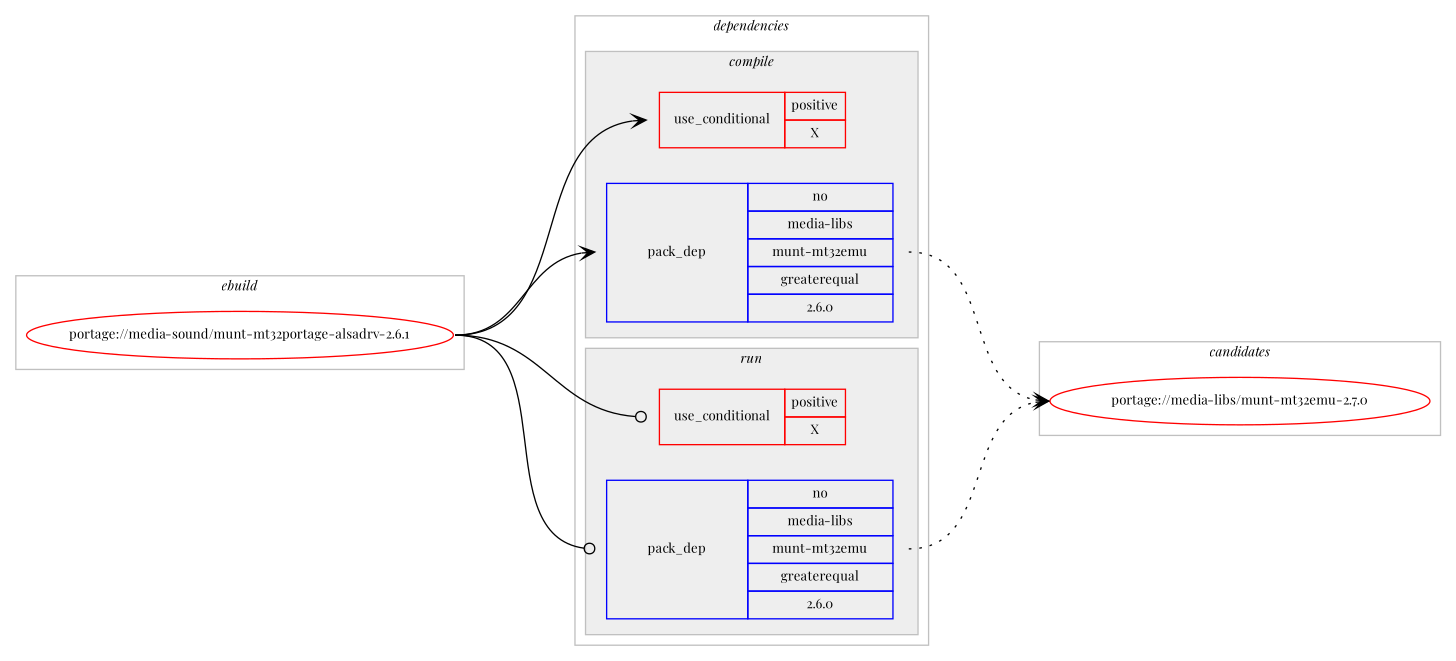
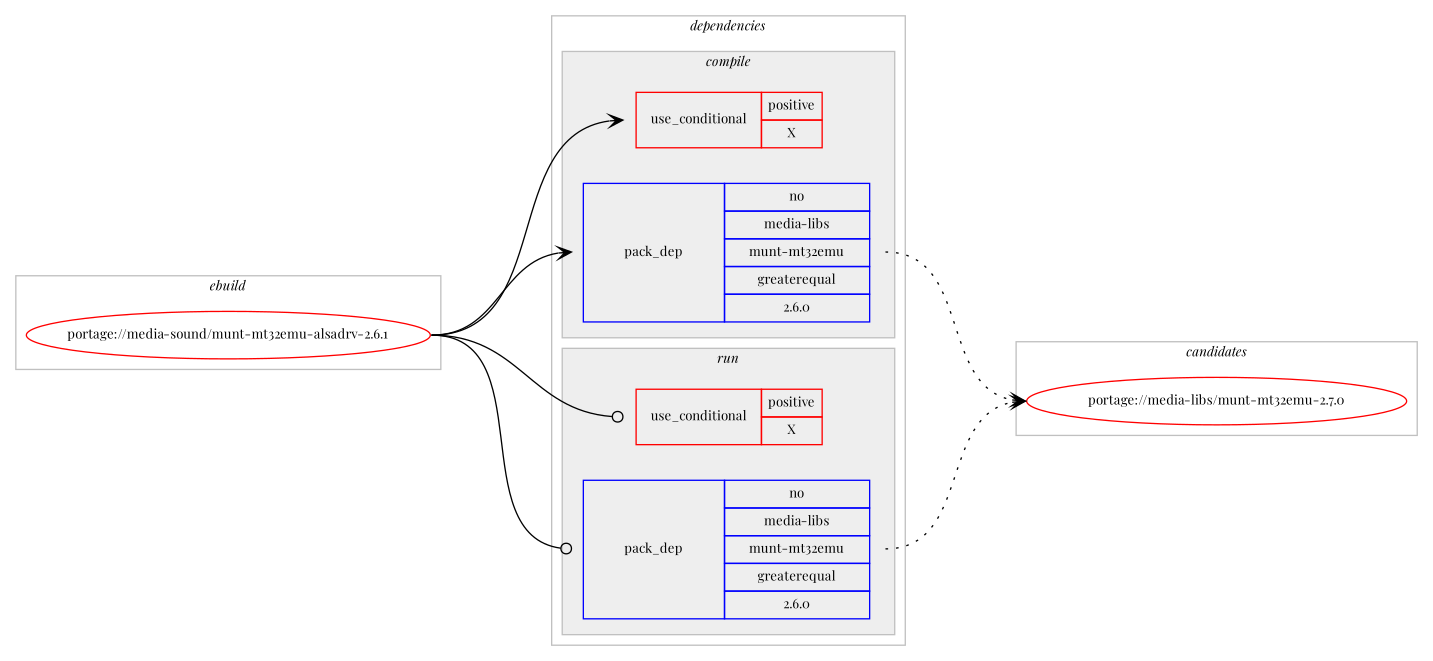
(240, 335) -> (228, 335)
